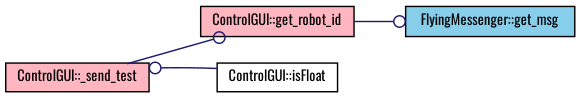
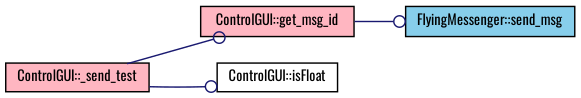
(277, 22) -> (277, 22)
(490, 22) -> (490, 22)
(189, 68) -> (177, 87)
